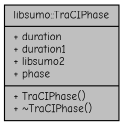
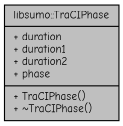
(39, 62) -> (41, 62)
